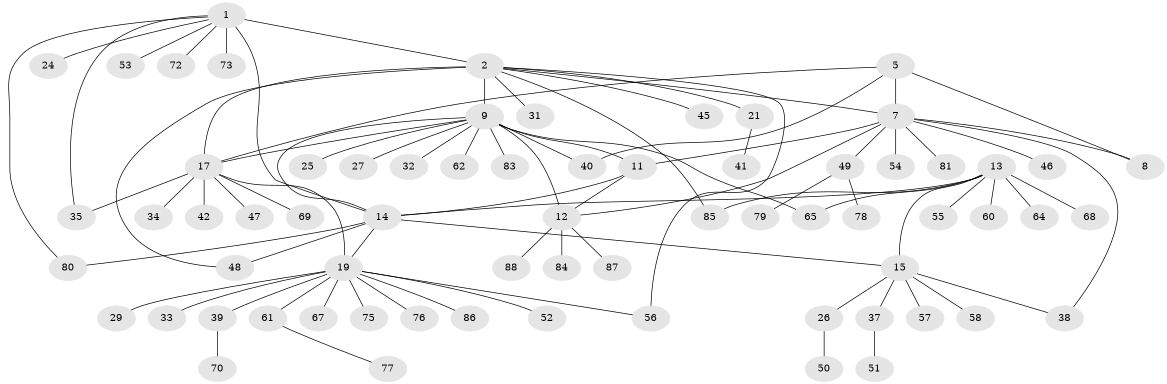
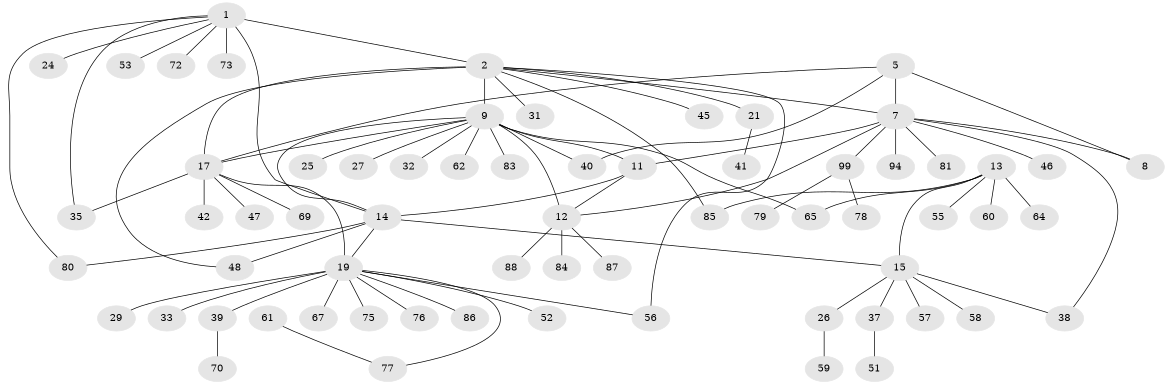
(845, 167) -> (845, 167)
(896, 167) -> (896, 167)
(707, 200) -> none
(154, 217) -> none
(1090, 217) -> none
(306, 293) -> (494, 305)
(824, 369) -> (824, 369)
